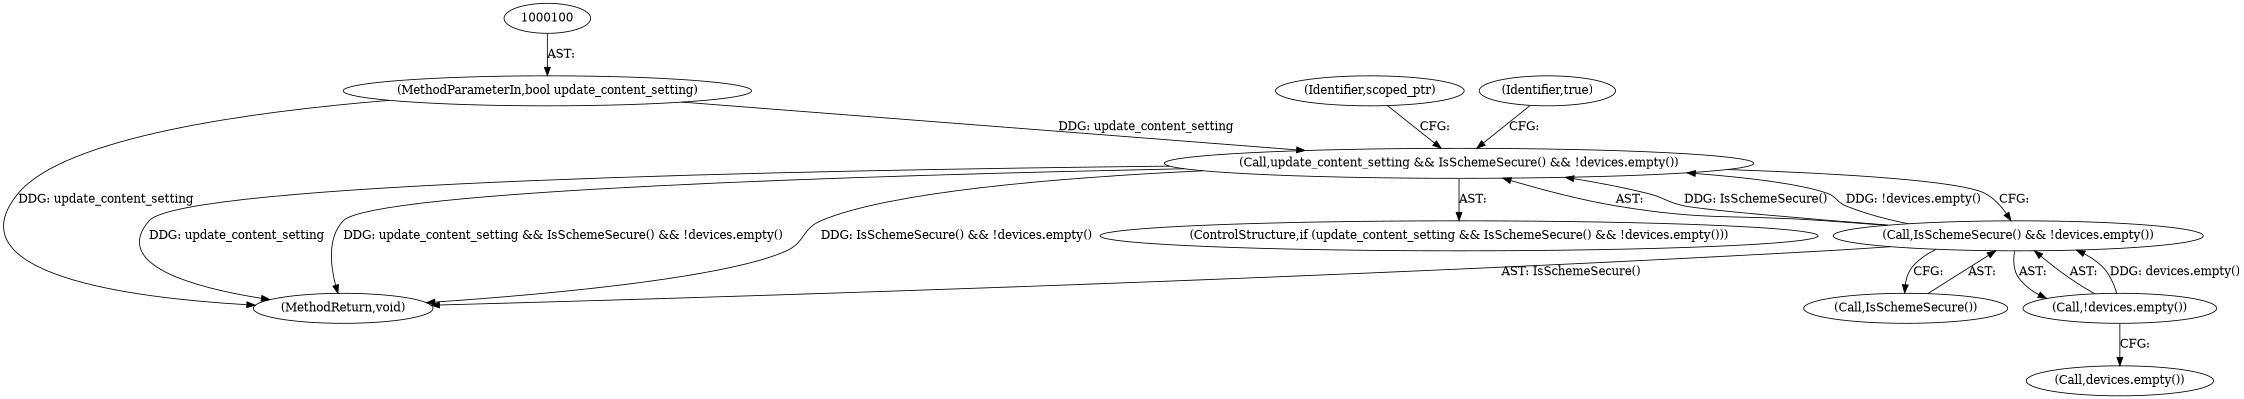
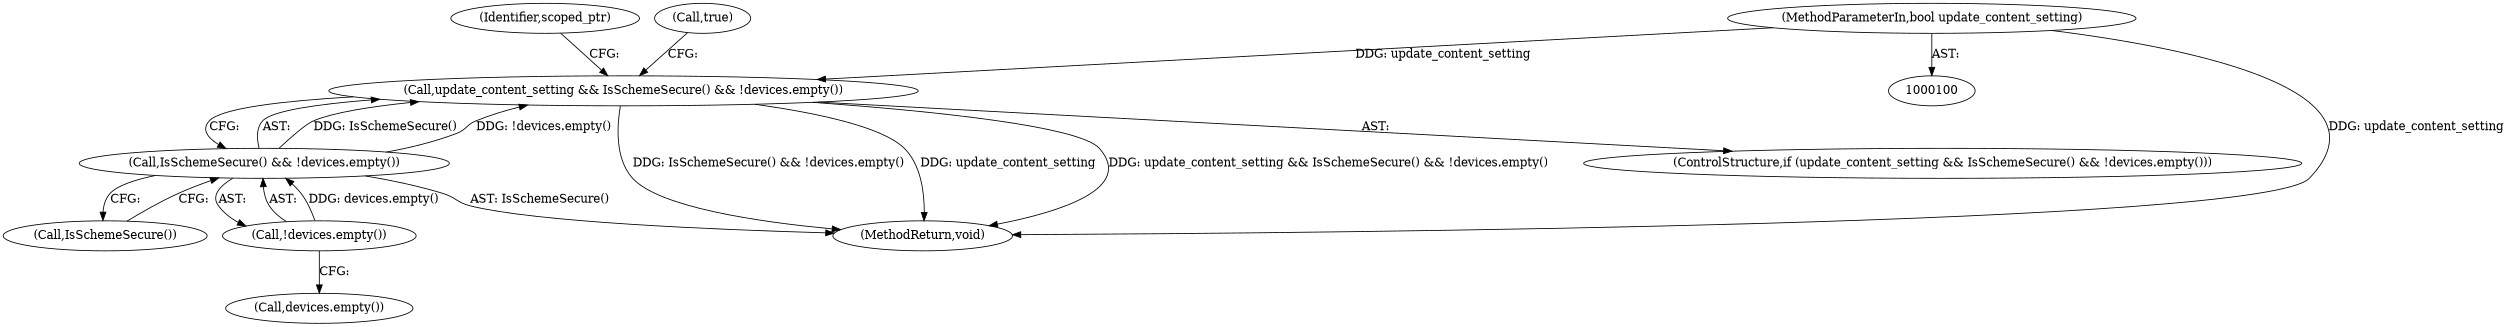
(547, 50) -> (1932, 50)
(1547, 91) -> (703, 18)
(1984, 272) -> (196, 200)
